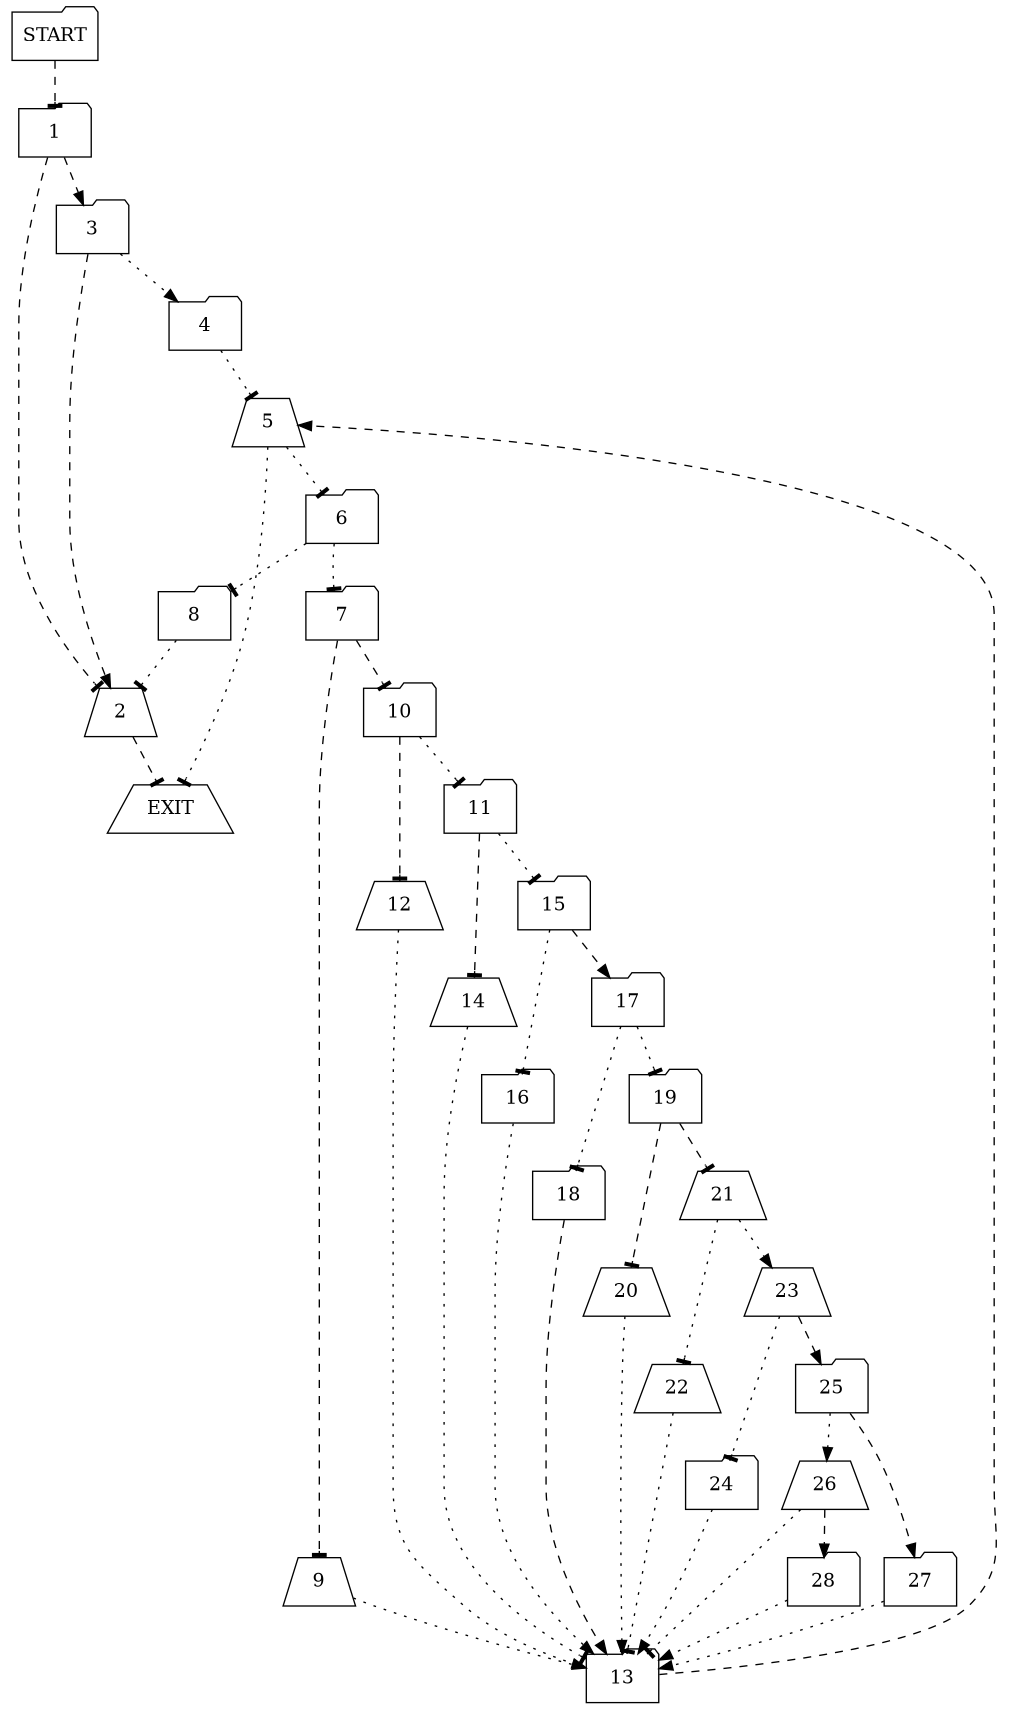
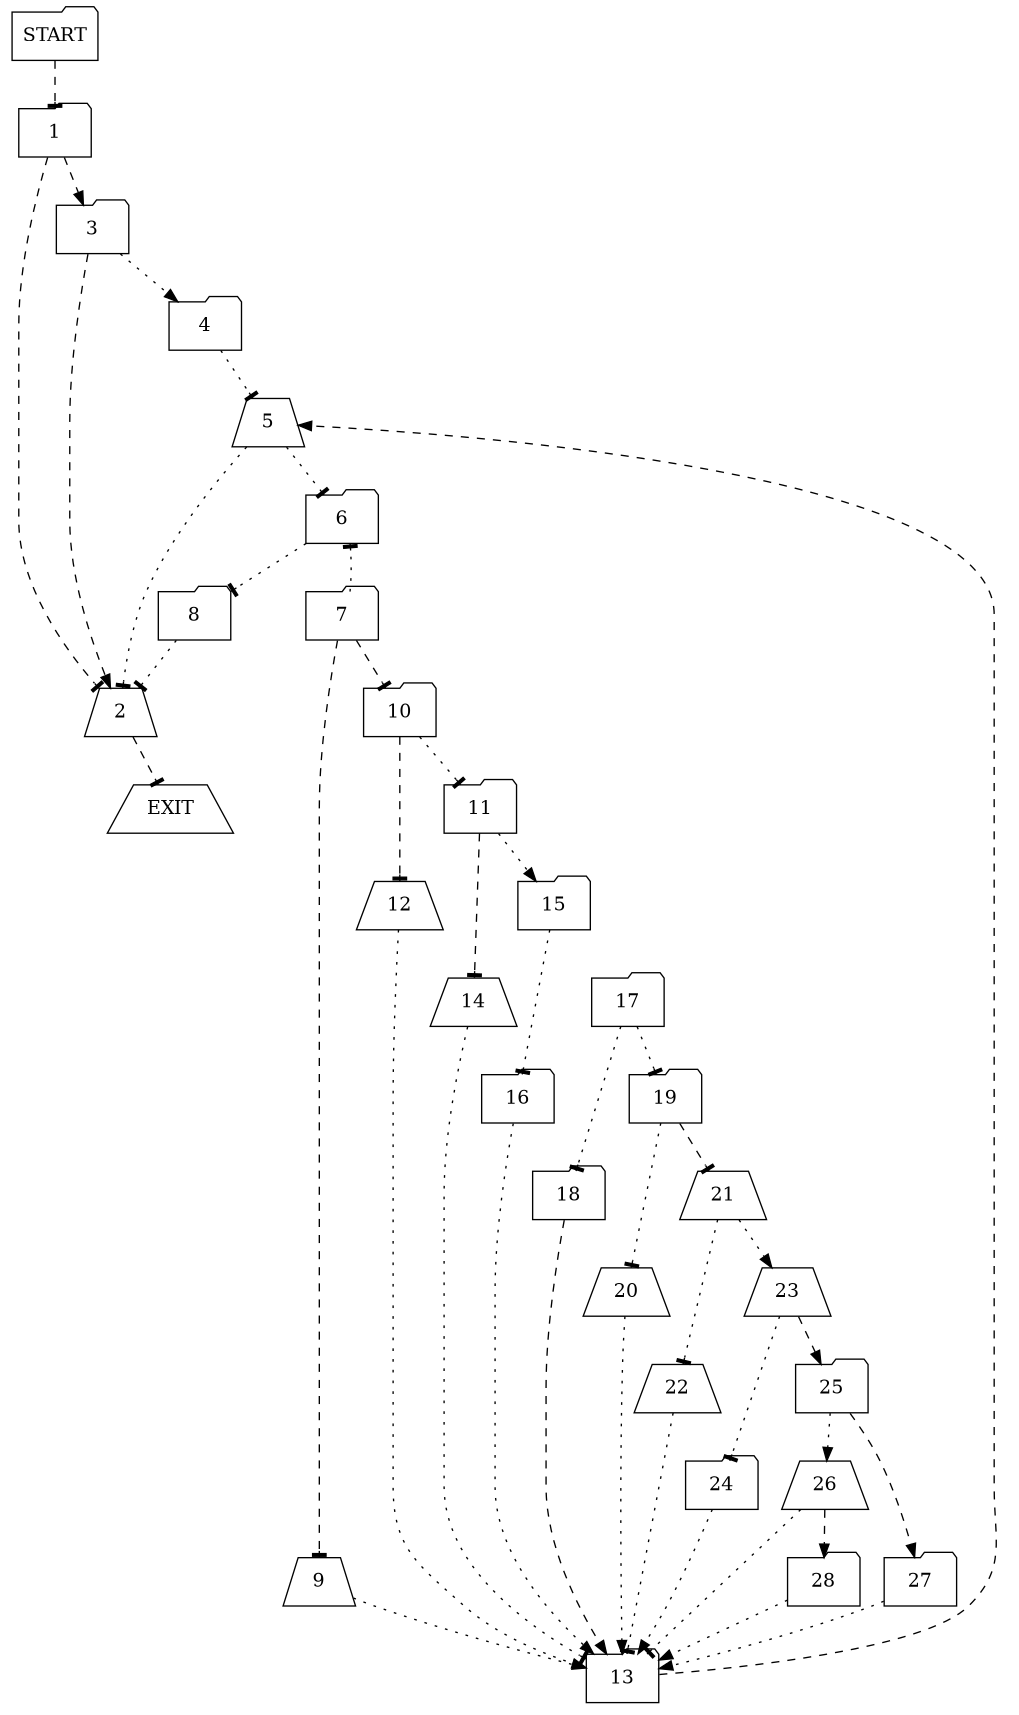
(333, 564) -> (351, 571)
(248, 618) -> (166, 555)
(513, 852) -> (513, 852)
(587, 949) -> none
(647, 1192) -> (647, 1192)
